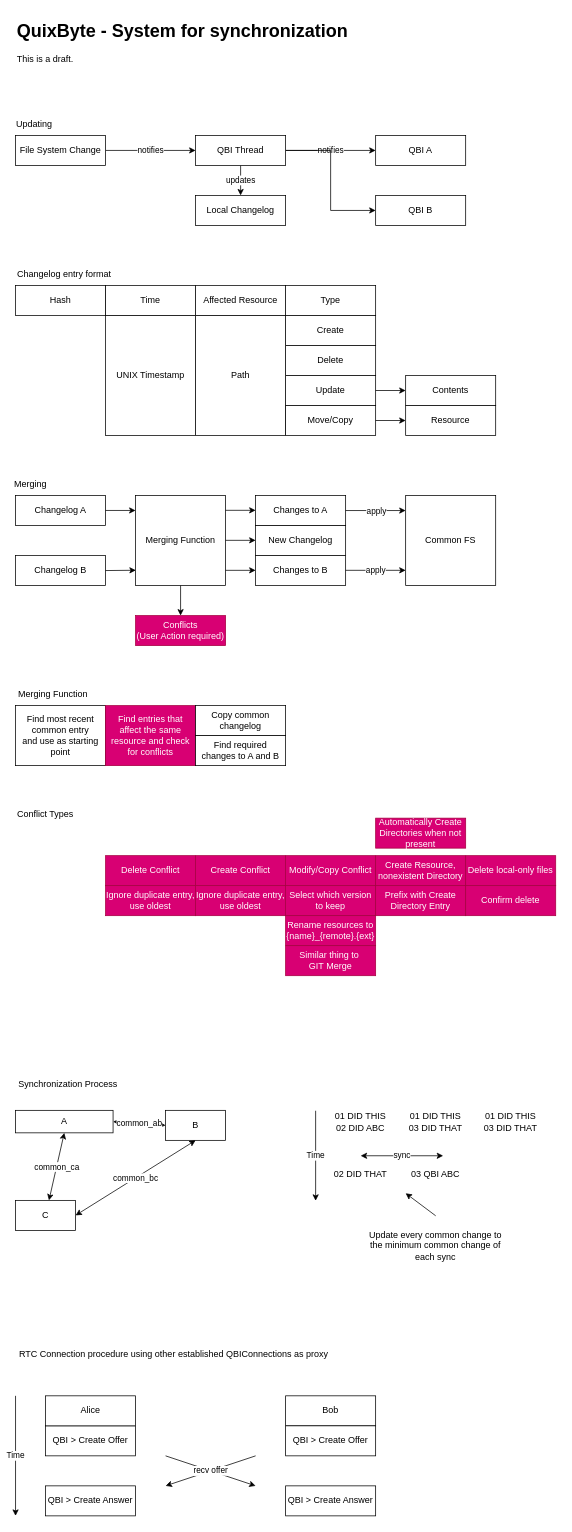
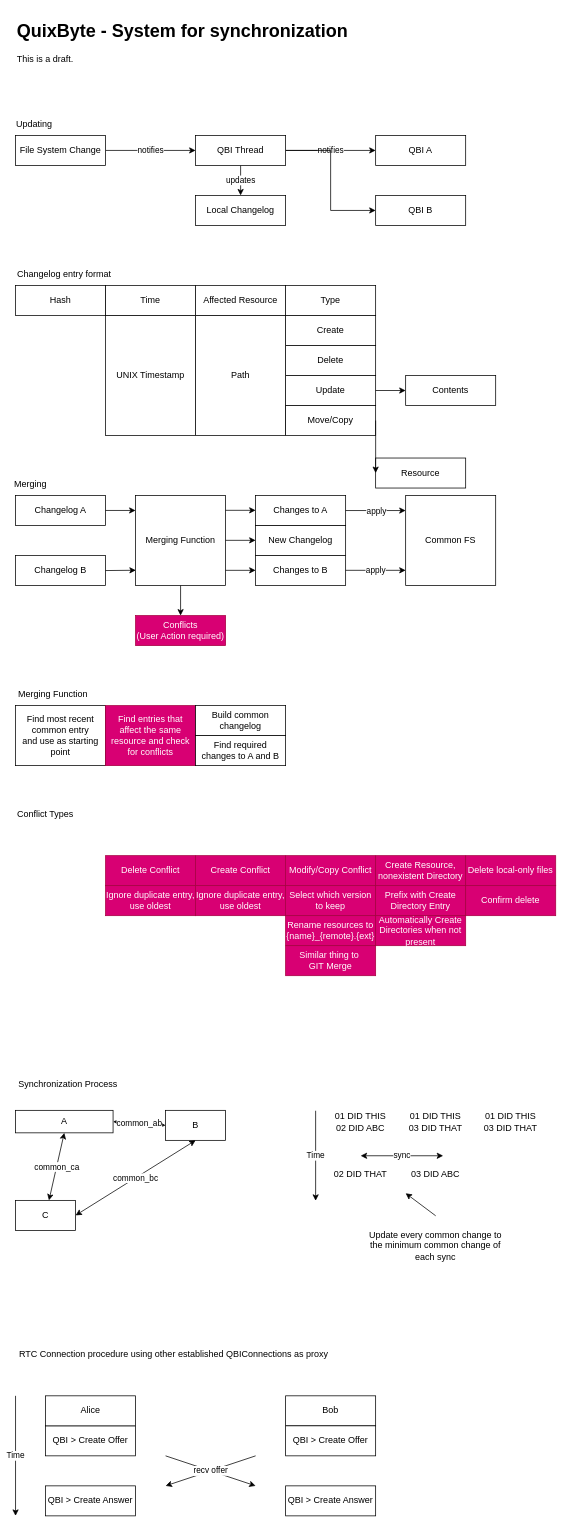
(450, 420) -> (420, 473)
(240, 720) -> (240, 720)
(420, 833) -> (420, 930)
(435, 1174) -> (435, 1174)
